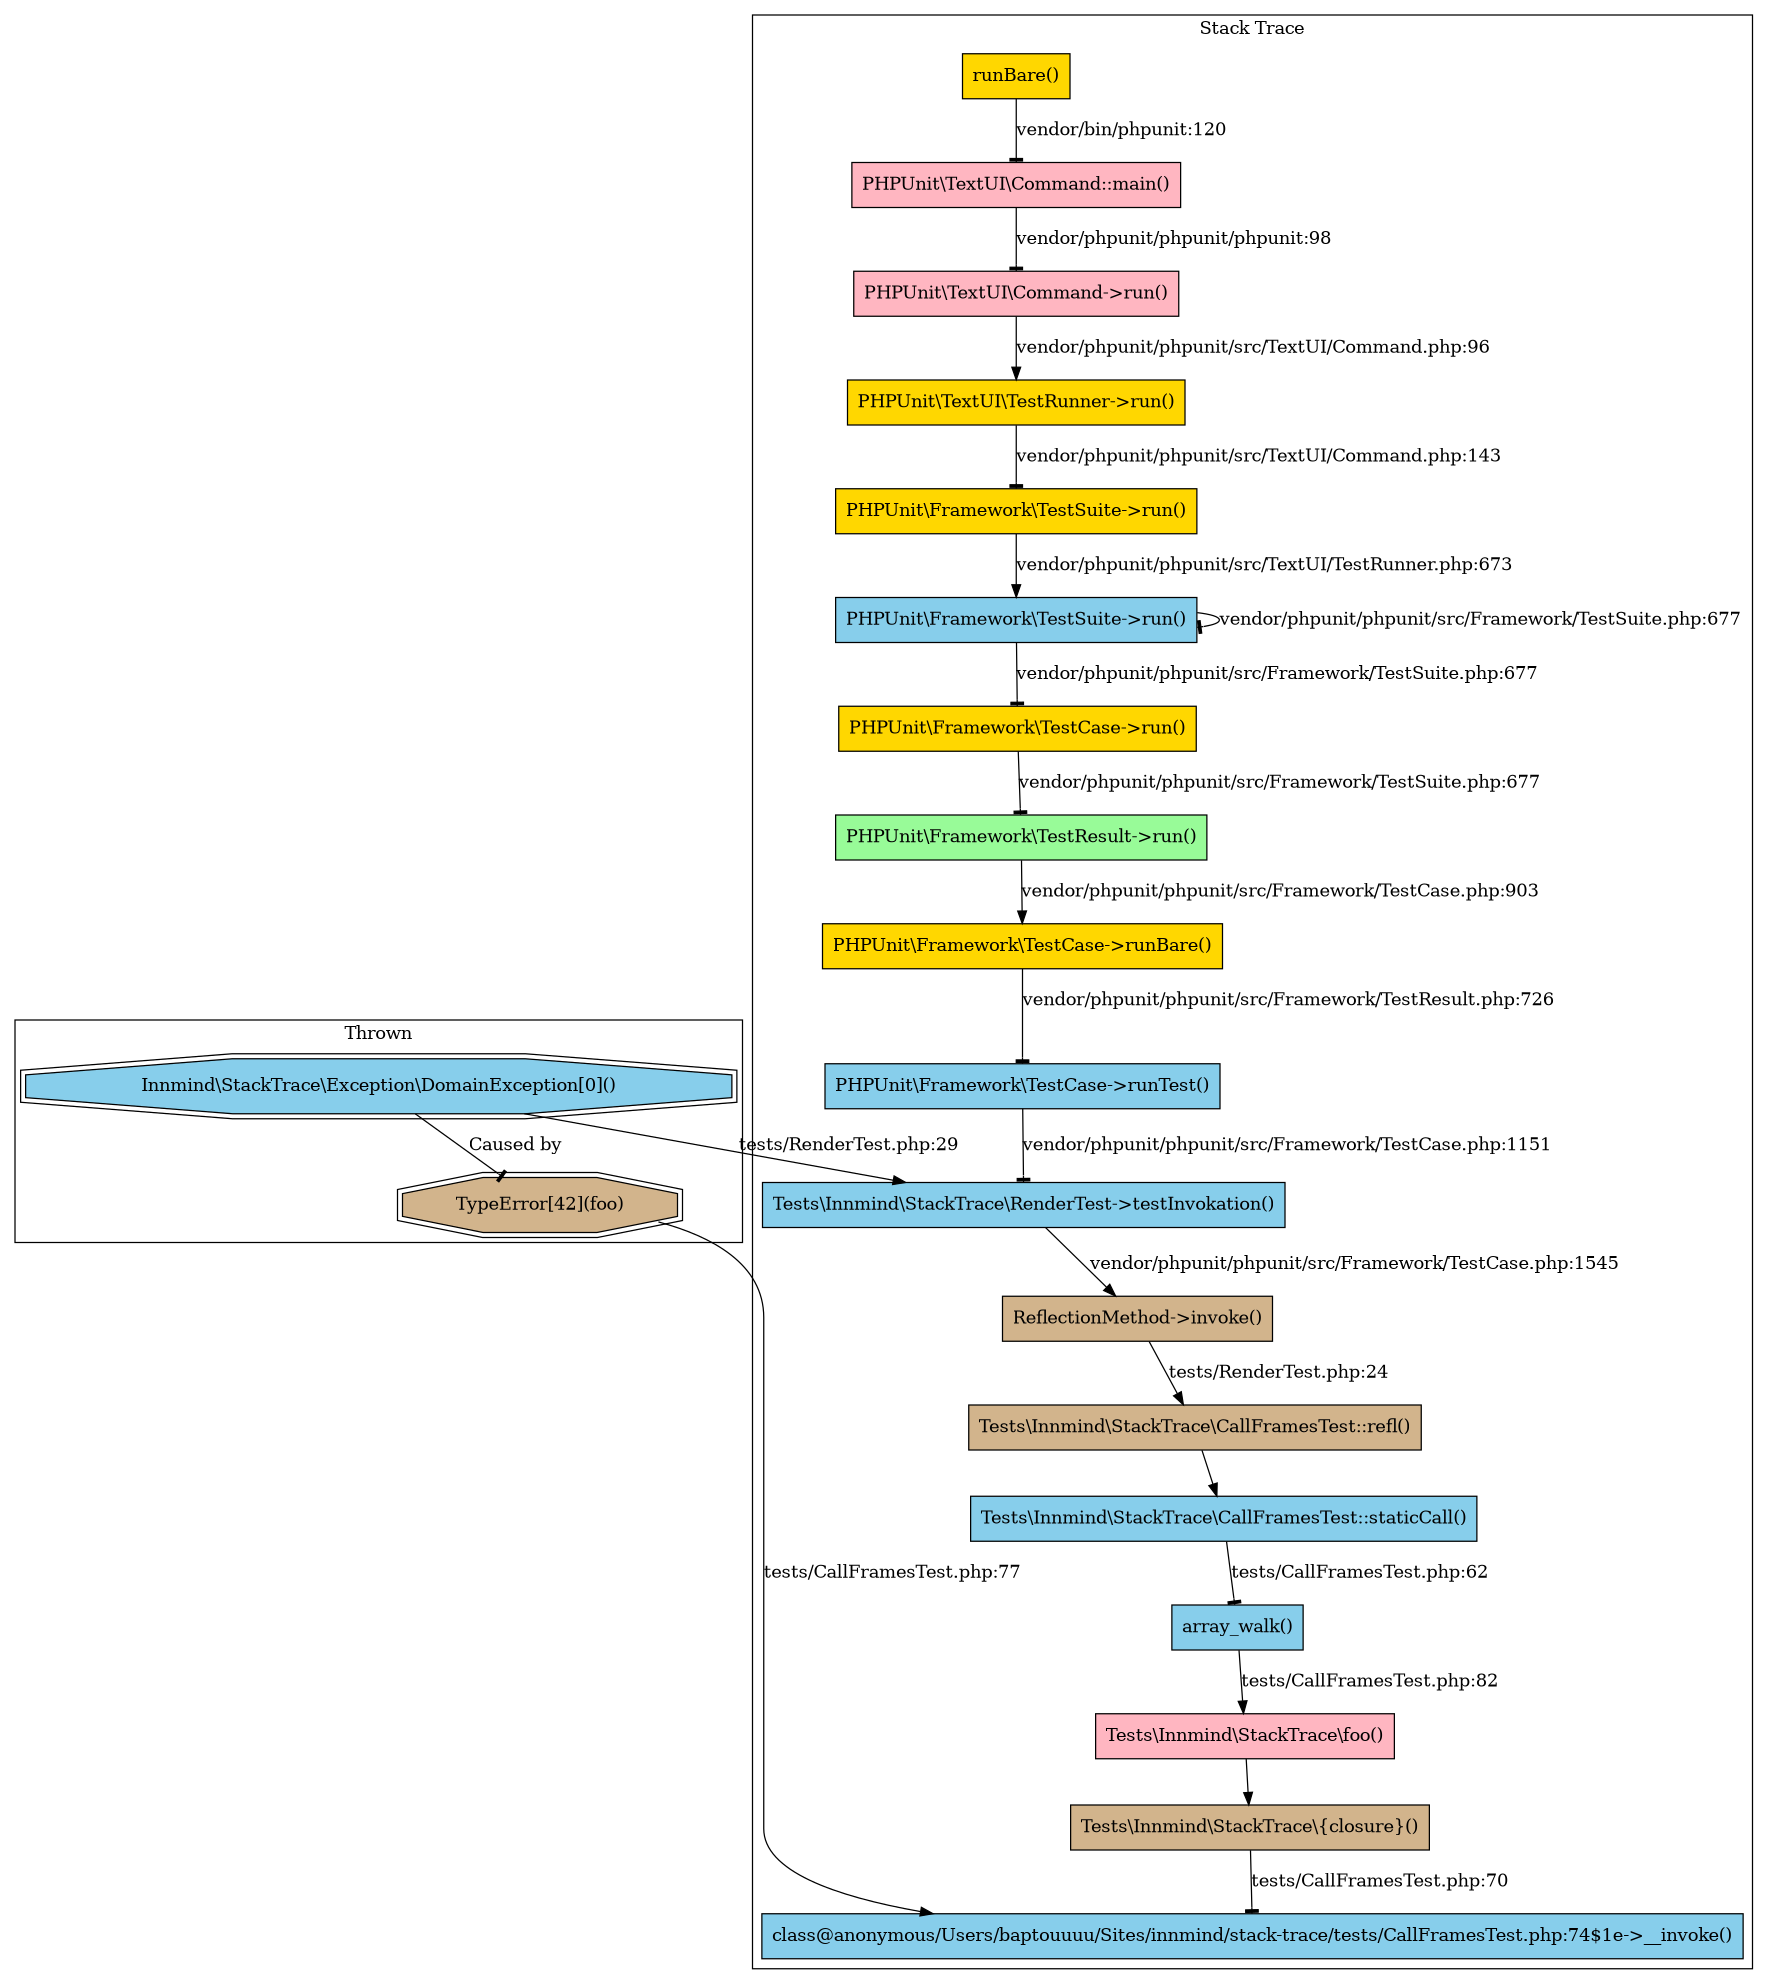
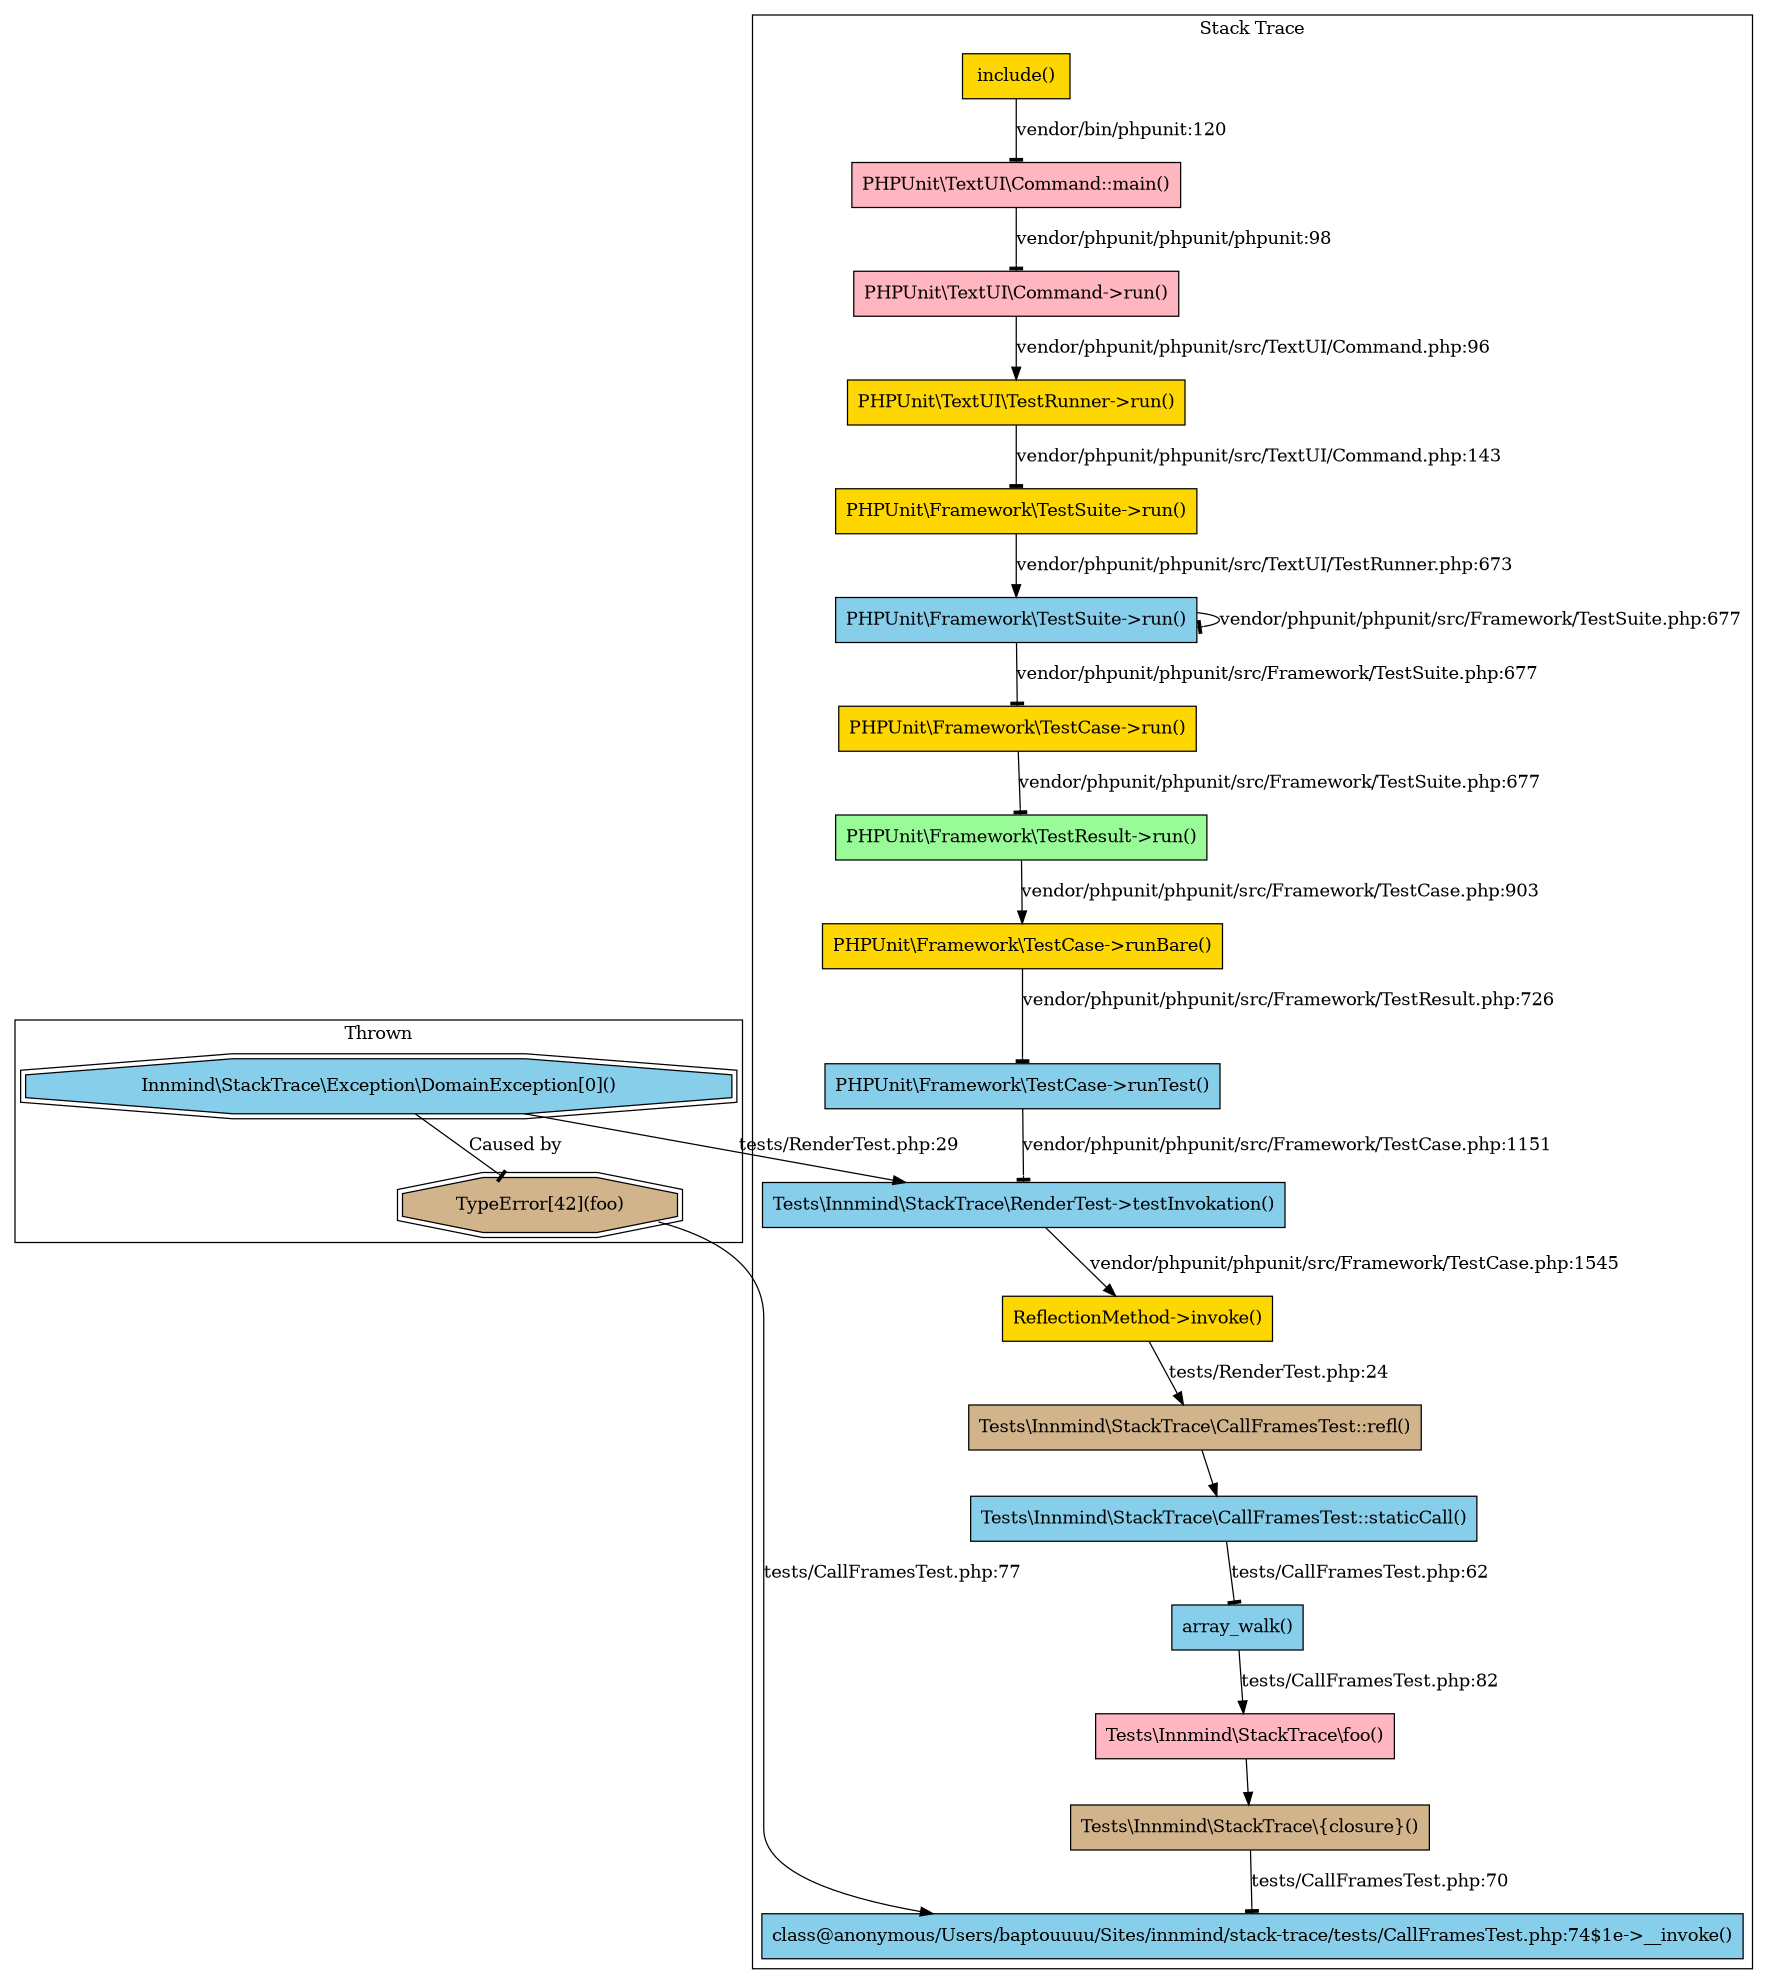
(1016, 76) -> (1016, 76)
(1138, 1319) -> (1138, 1319)
